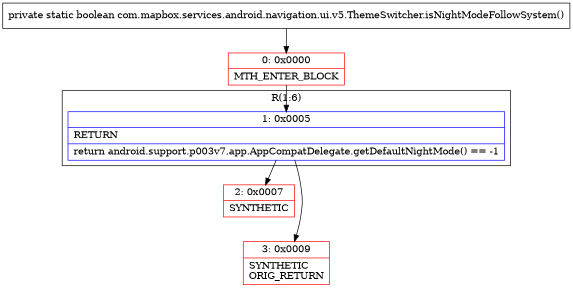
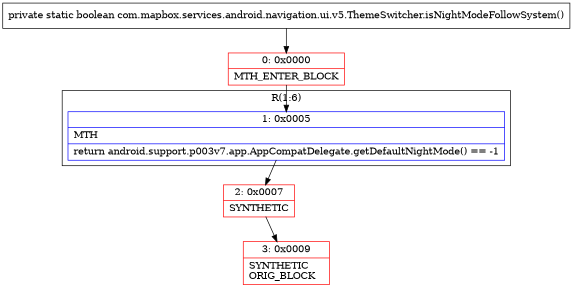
(96, 135) -> (86, 135)
(302, 197) -> (270, 226)
(286, 276) -> (282, 276)
